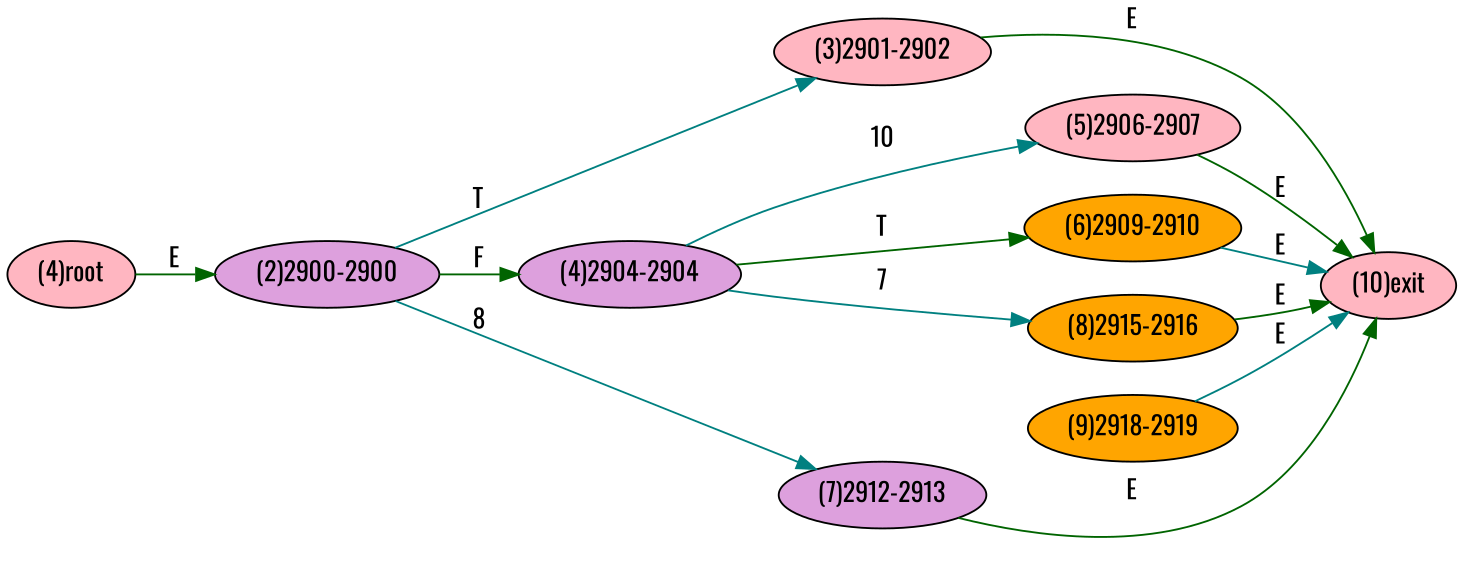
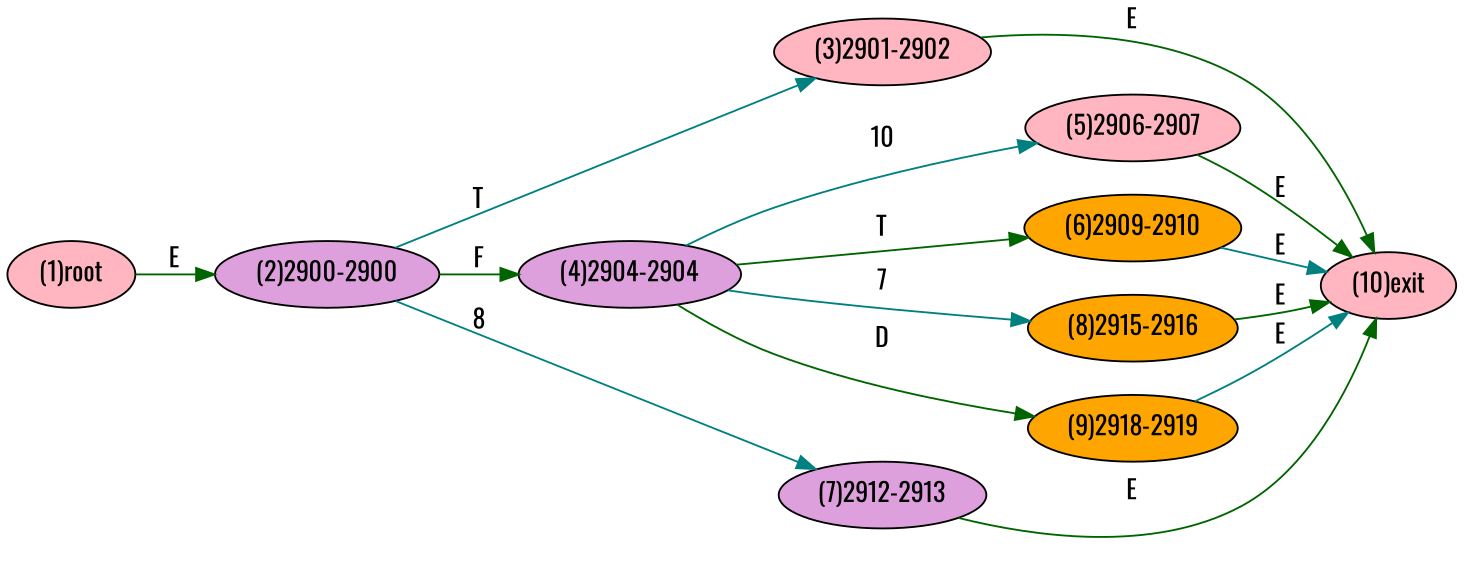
(71, 274) -> (71, 274)
none -> (841, 376)
